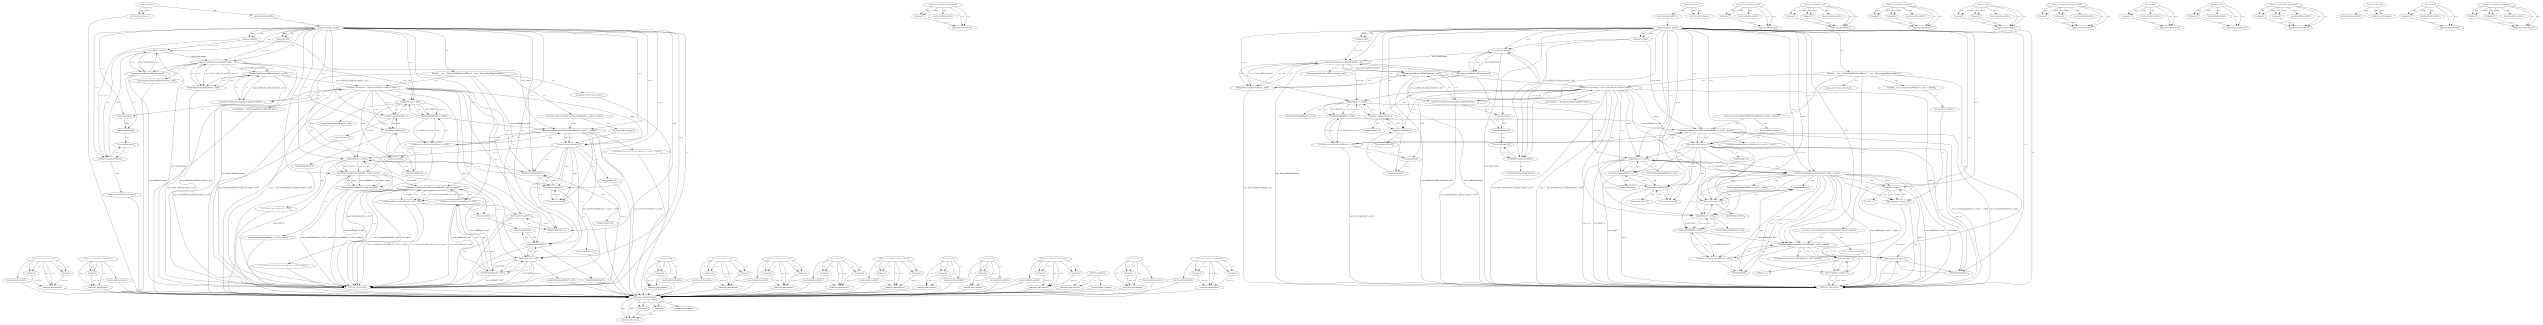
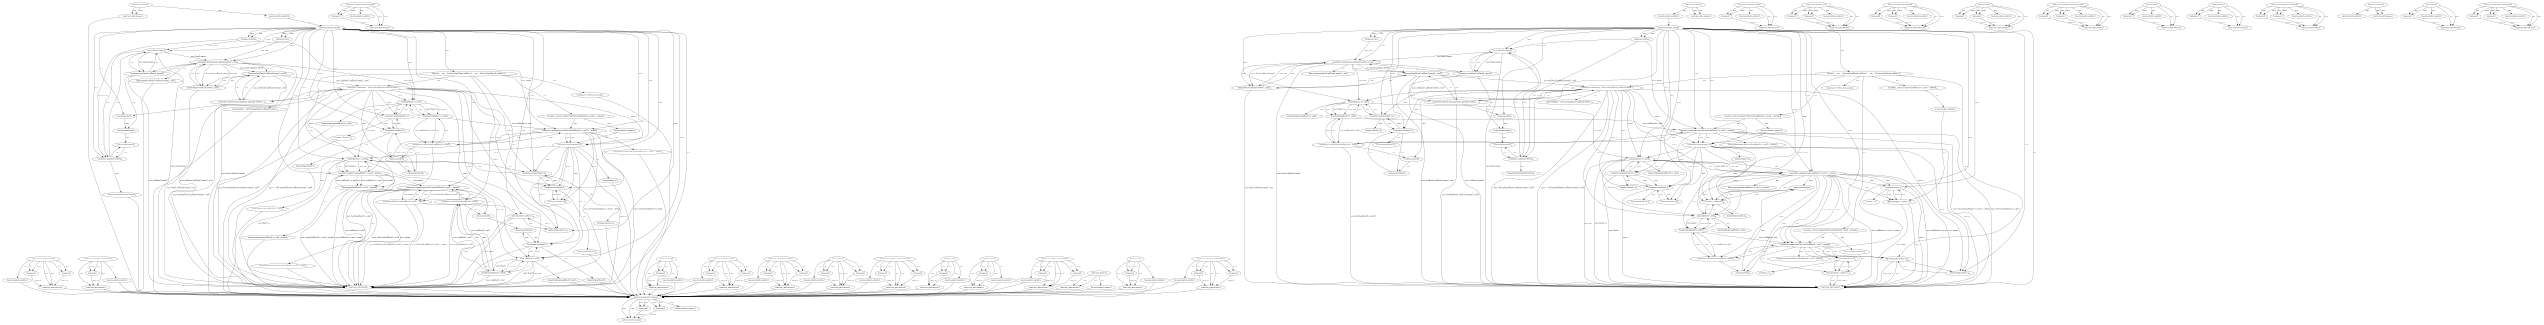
(349, 181) -> (346, 181)
